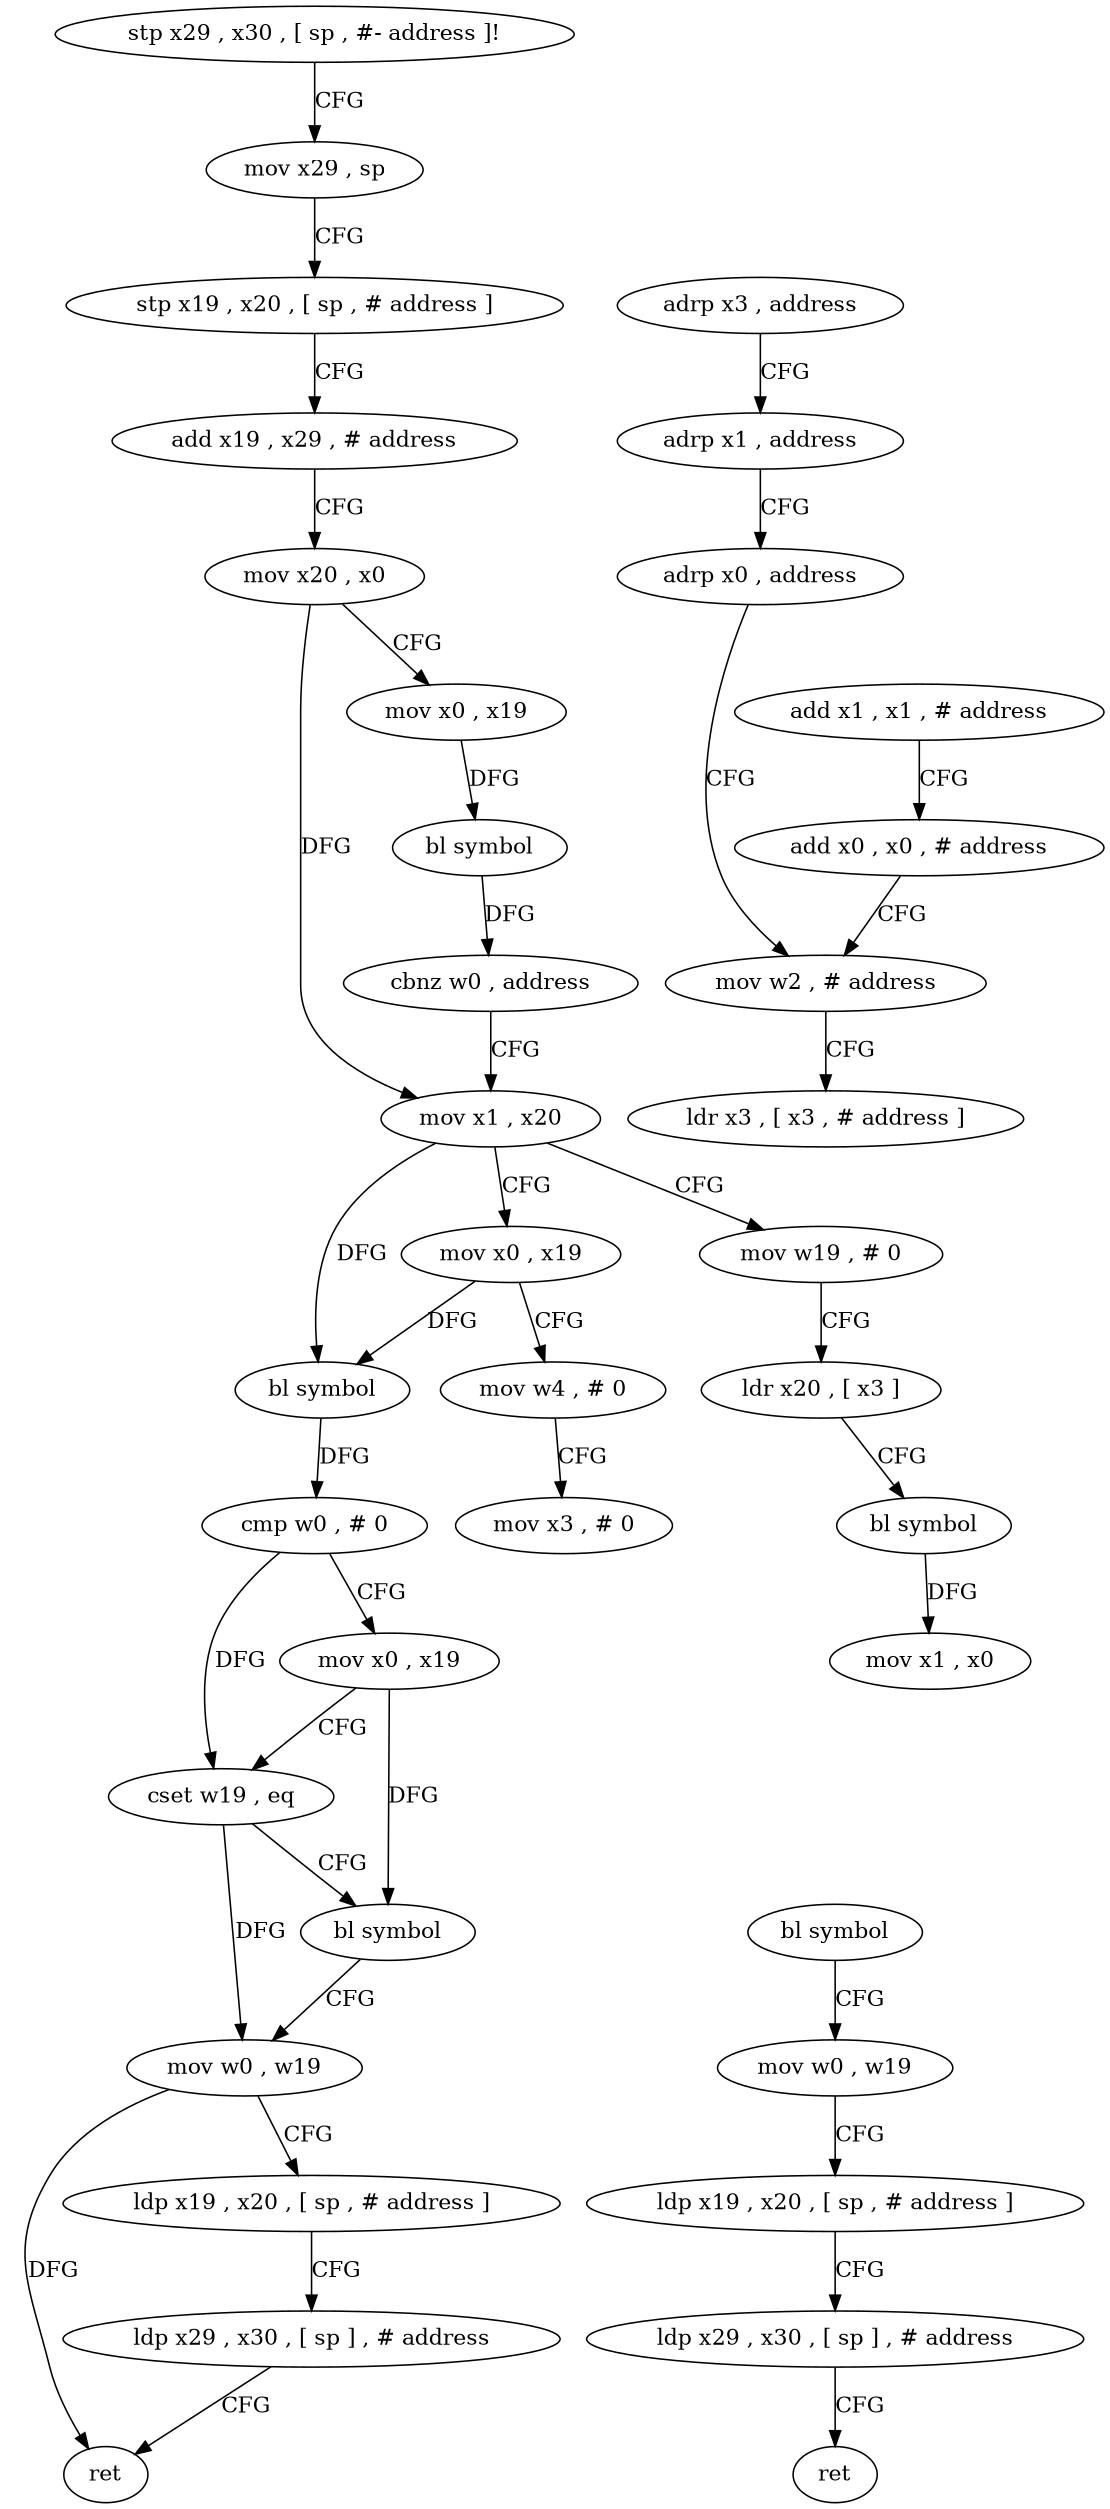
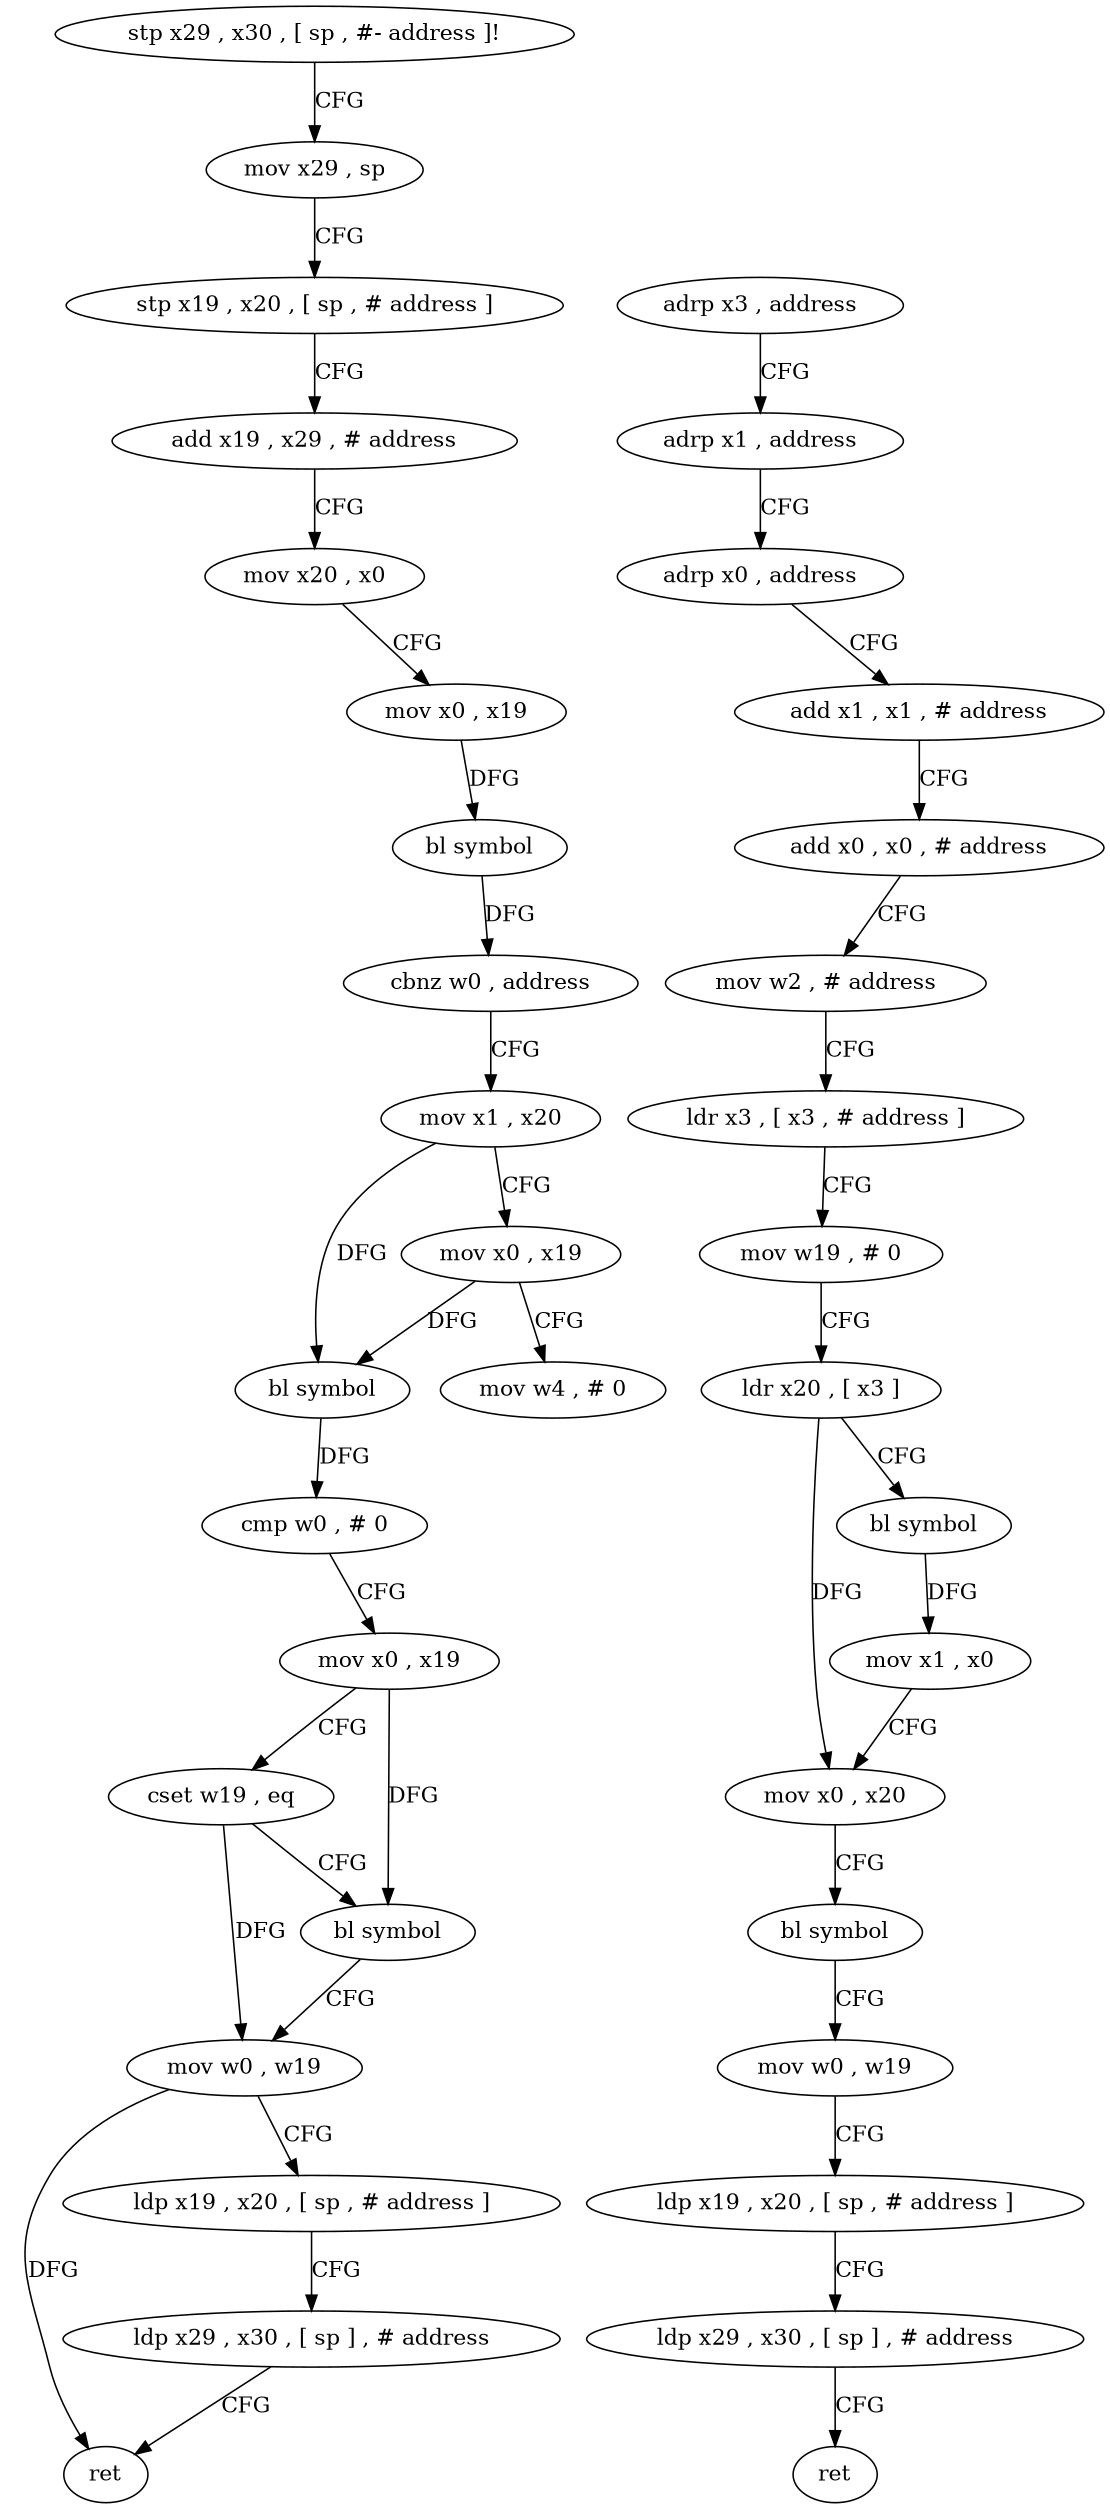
(707, 783) -> (834, 639)
(301, 873) -> none
(648, 1184) -> (824, 1179)
(564, 1526) -> none
(212, 1641) -> none
none -> (835, 1797)
